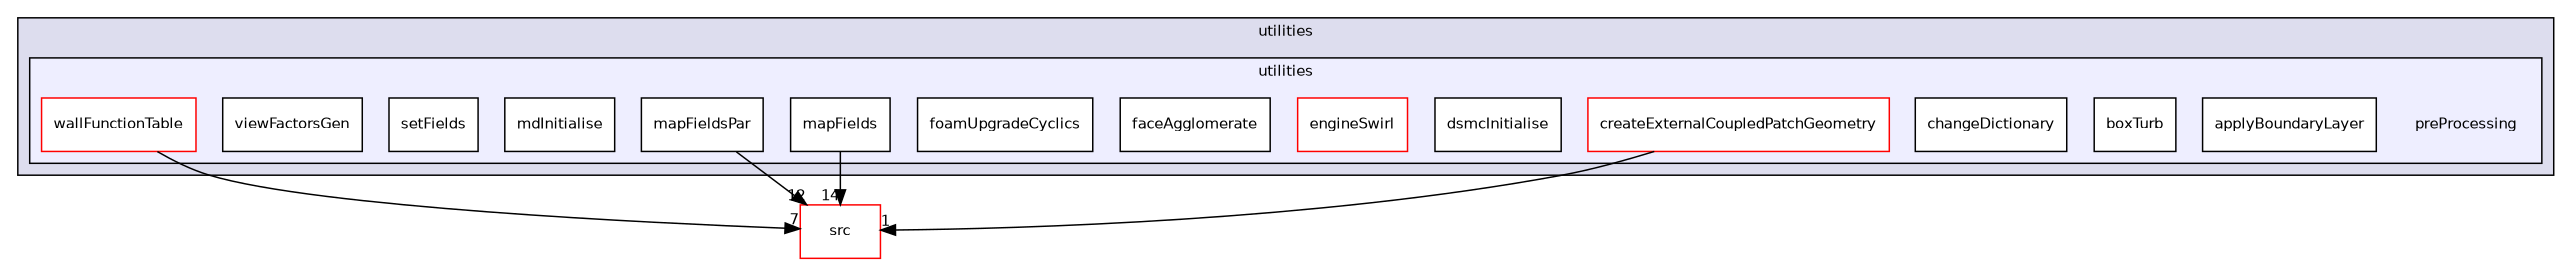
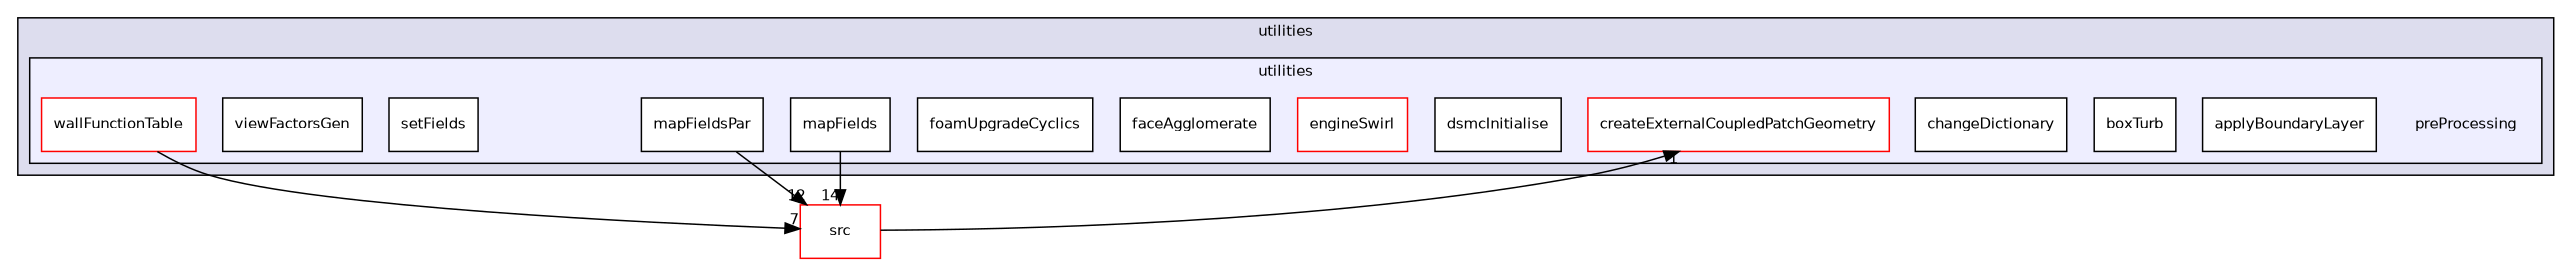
(560, 125) -> none
(1277, 212) -> (1275, 214)
